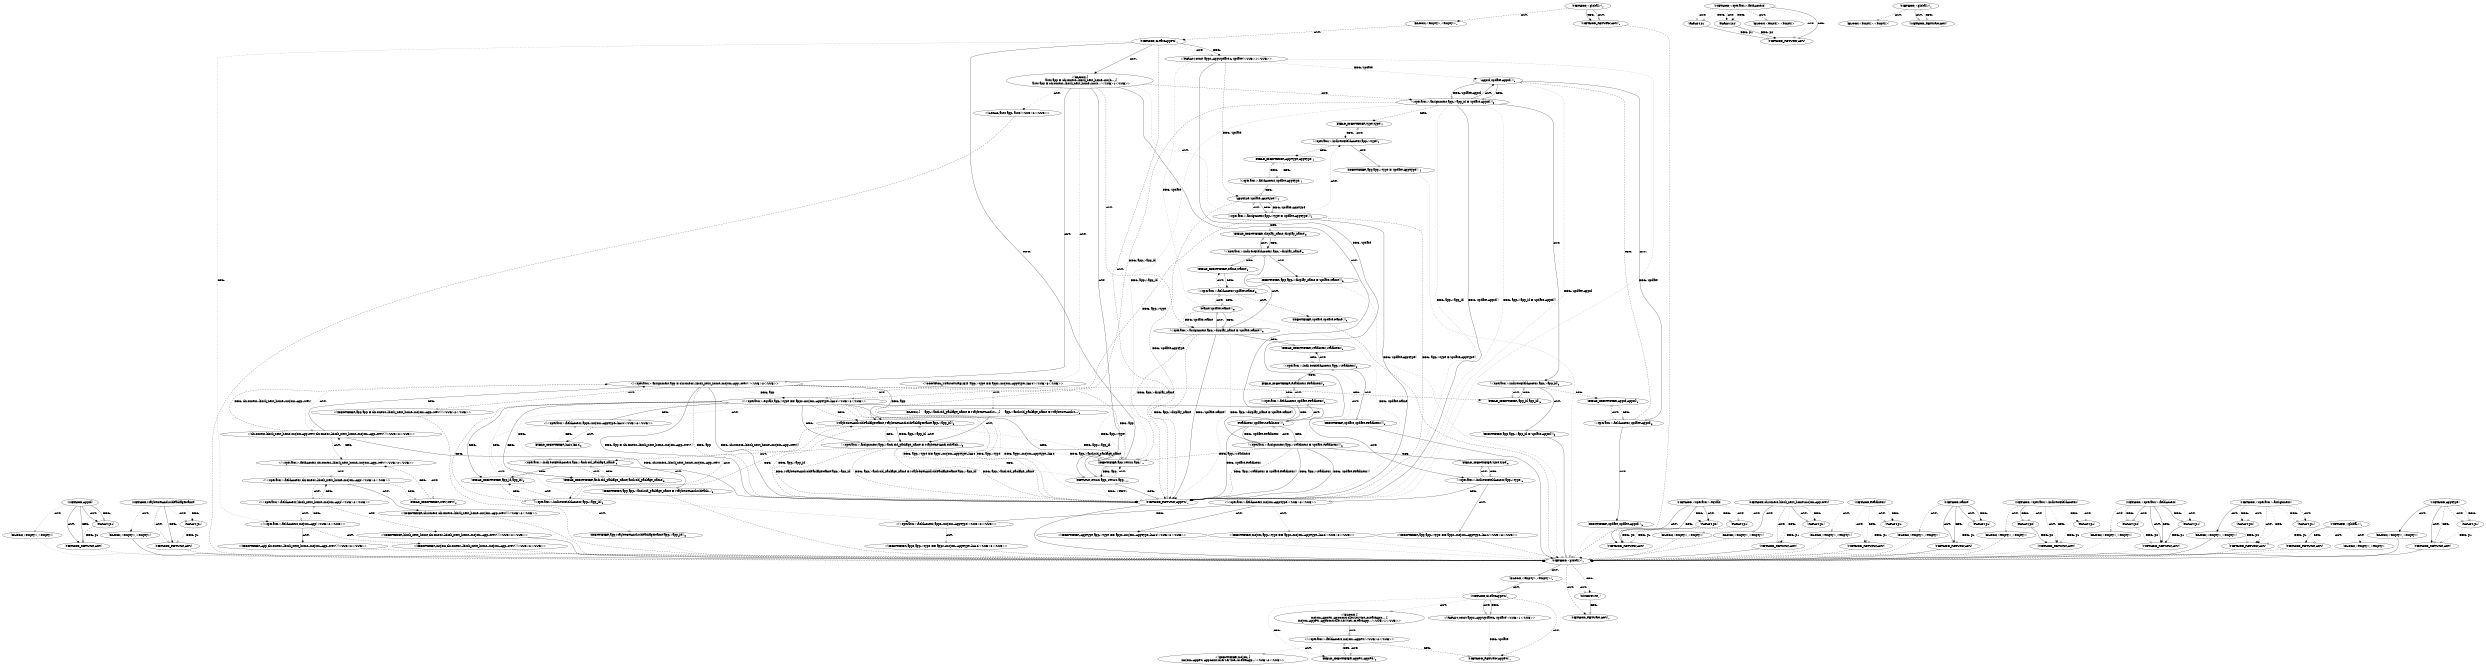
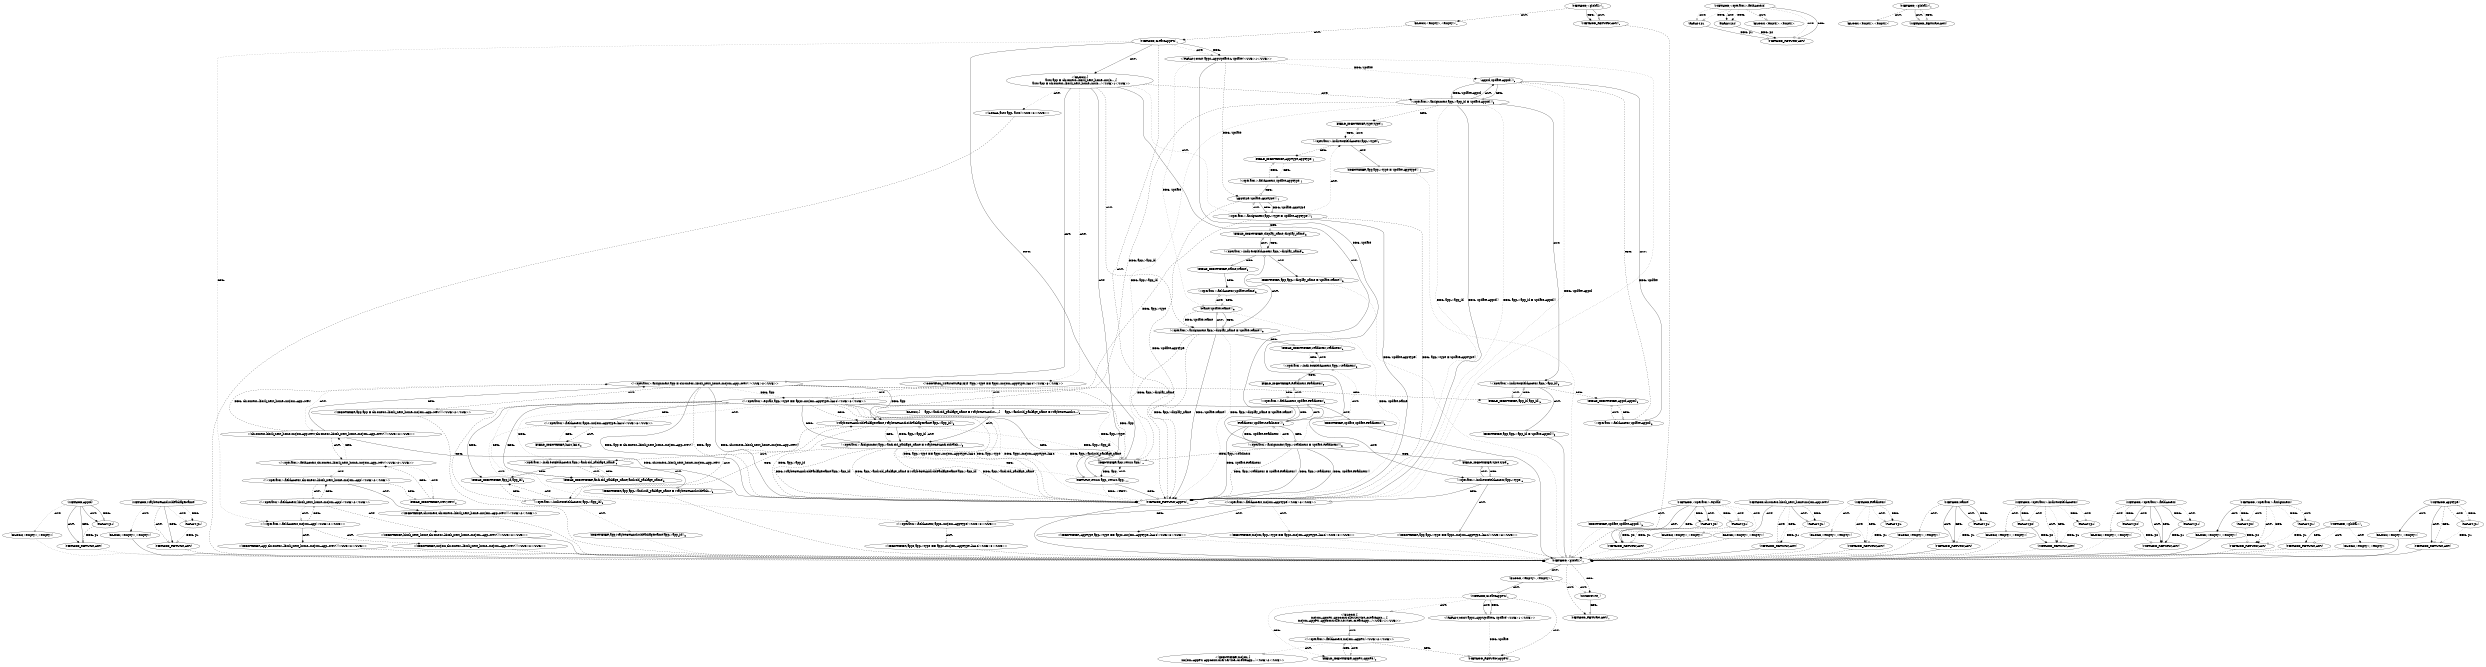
(1216, 282) -> none
(1320, 320) -> none
(1365, 390) -> (1332, 410)
(1620, 473) -> (1653, 511)
(1161, 513) -> (1161, 513)
